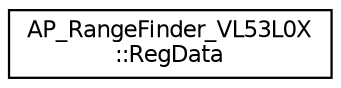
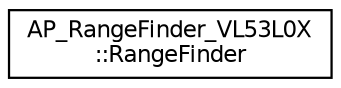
(170, 44) -> (170, 44)
